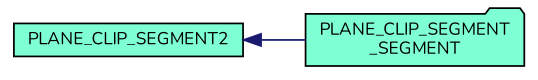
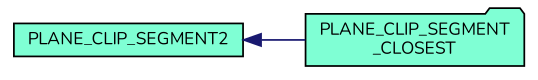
(415, 40) -> (415, 40)
